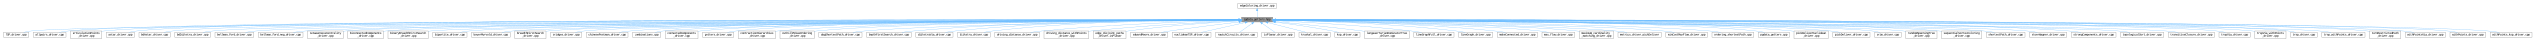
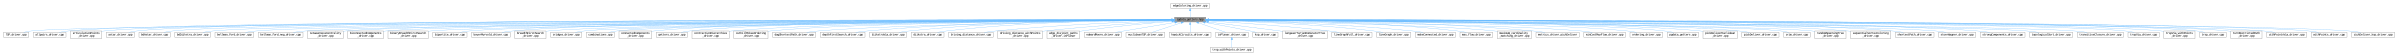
(1803, 22) -> (1232, 44)
(607, 35) -> none
(1315, 35) -> none
(1733, 35) -> (1646, 35)
(2511, 35) -> (2373, 35)
